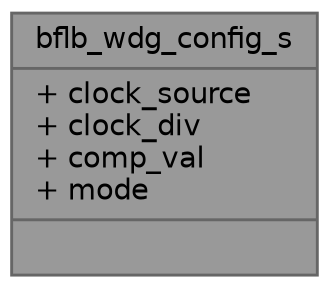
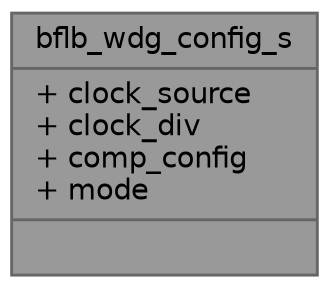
(121, 159) -> (141, 159)
